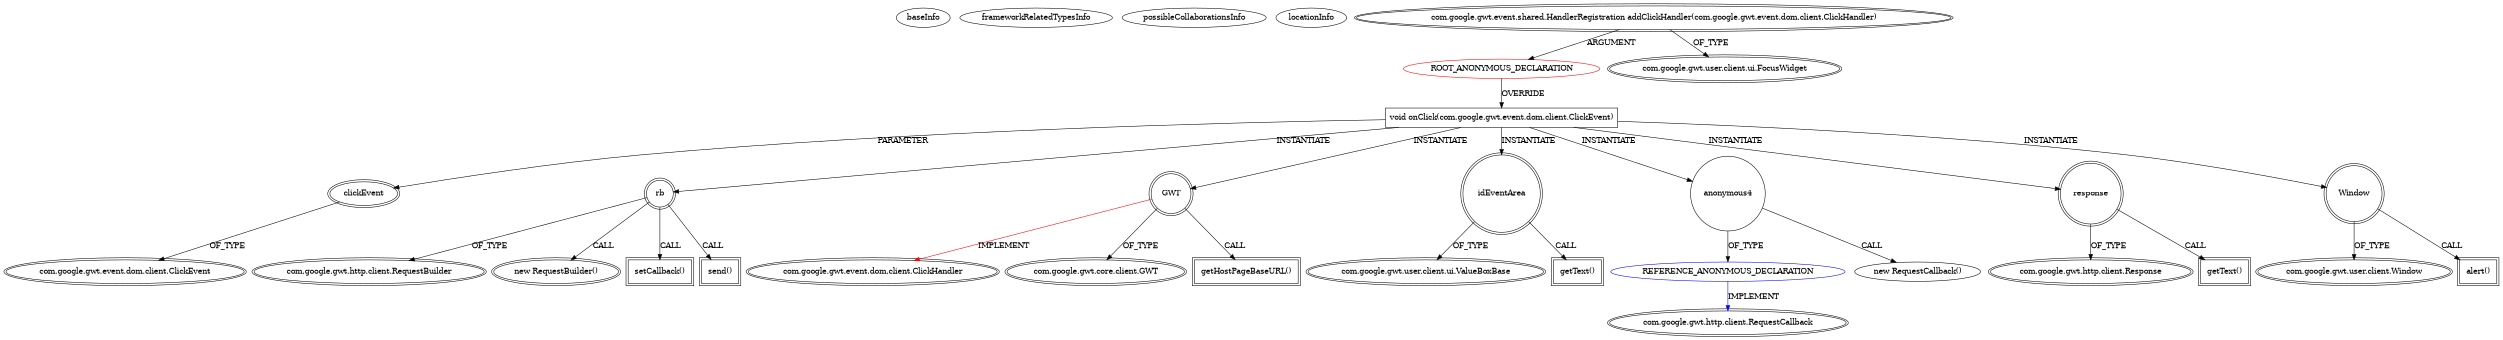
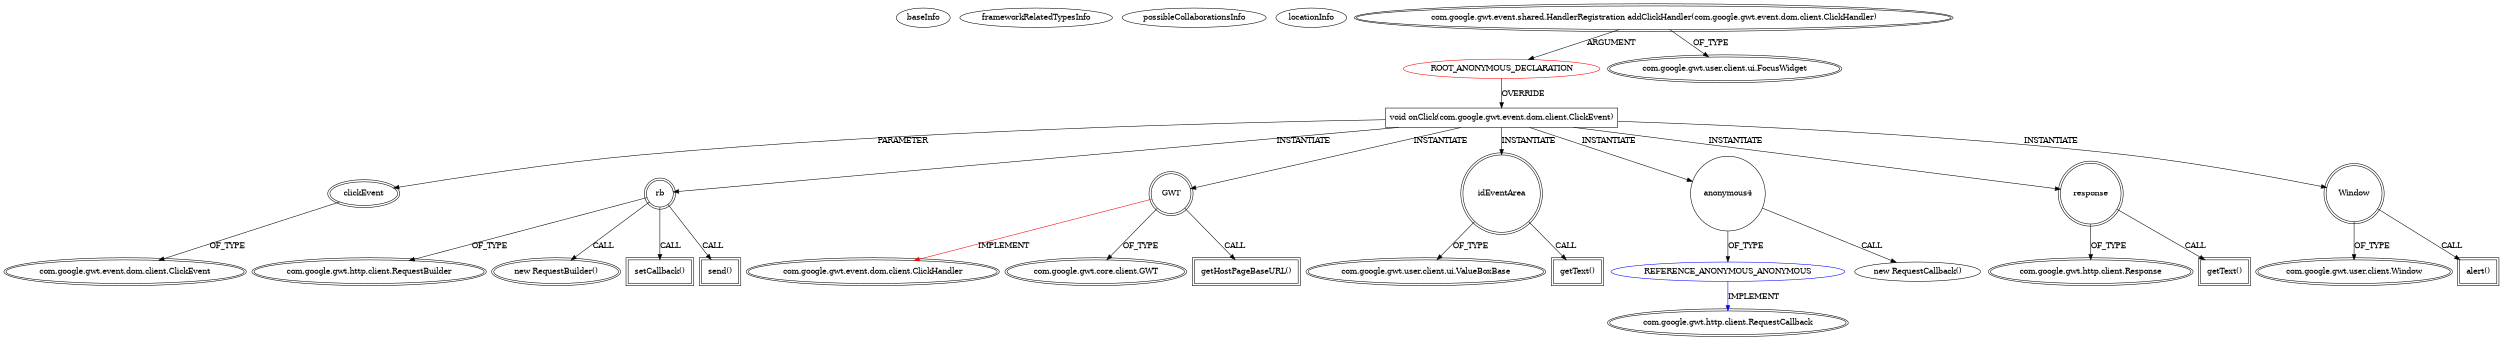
(1728, 272) -> (1728, 272)
